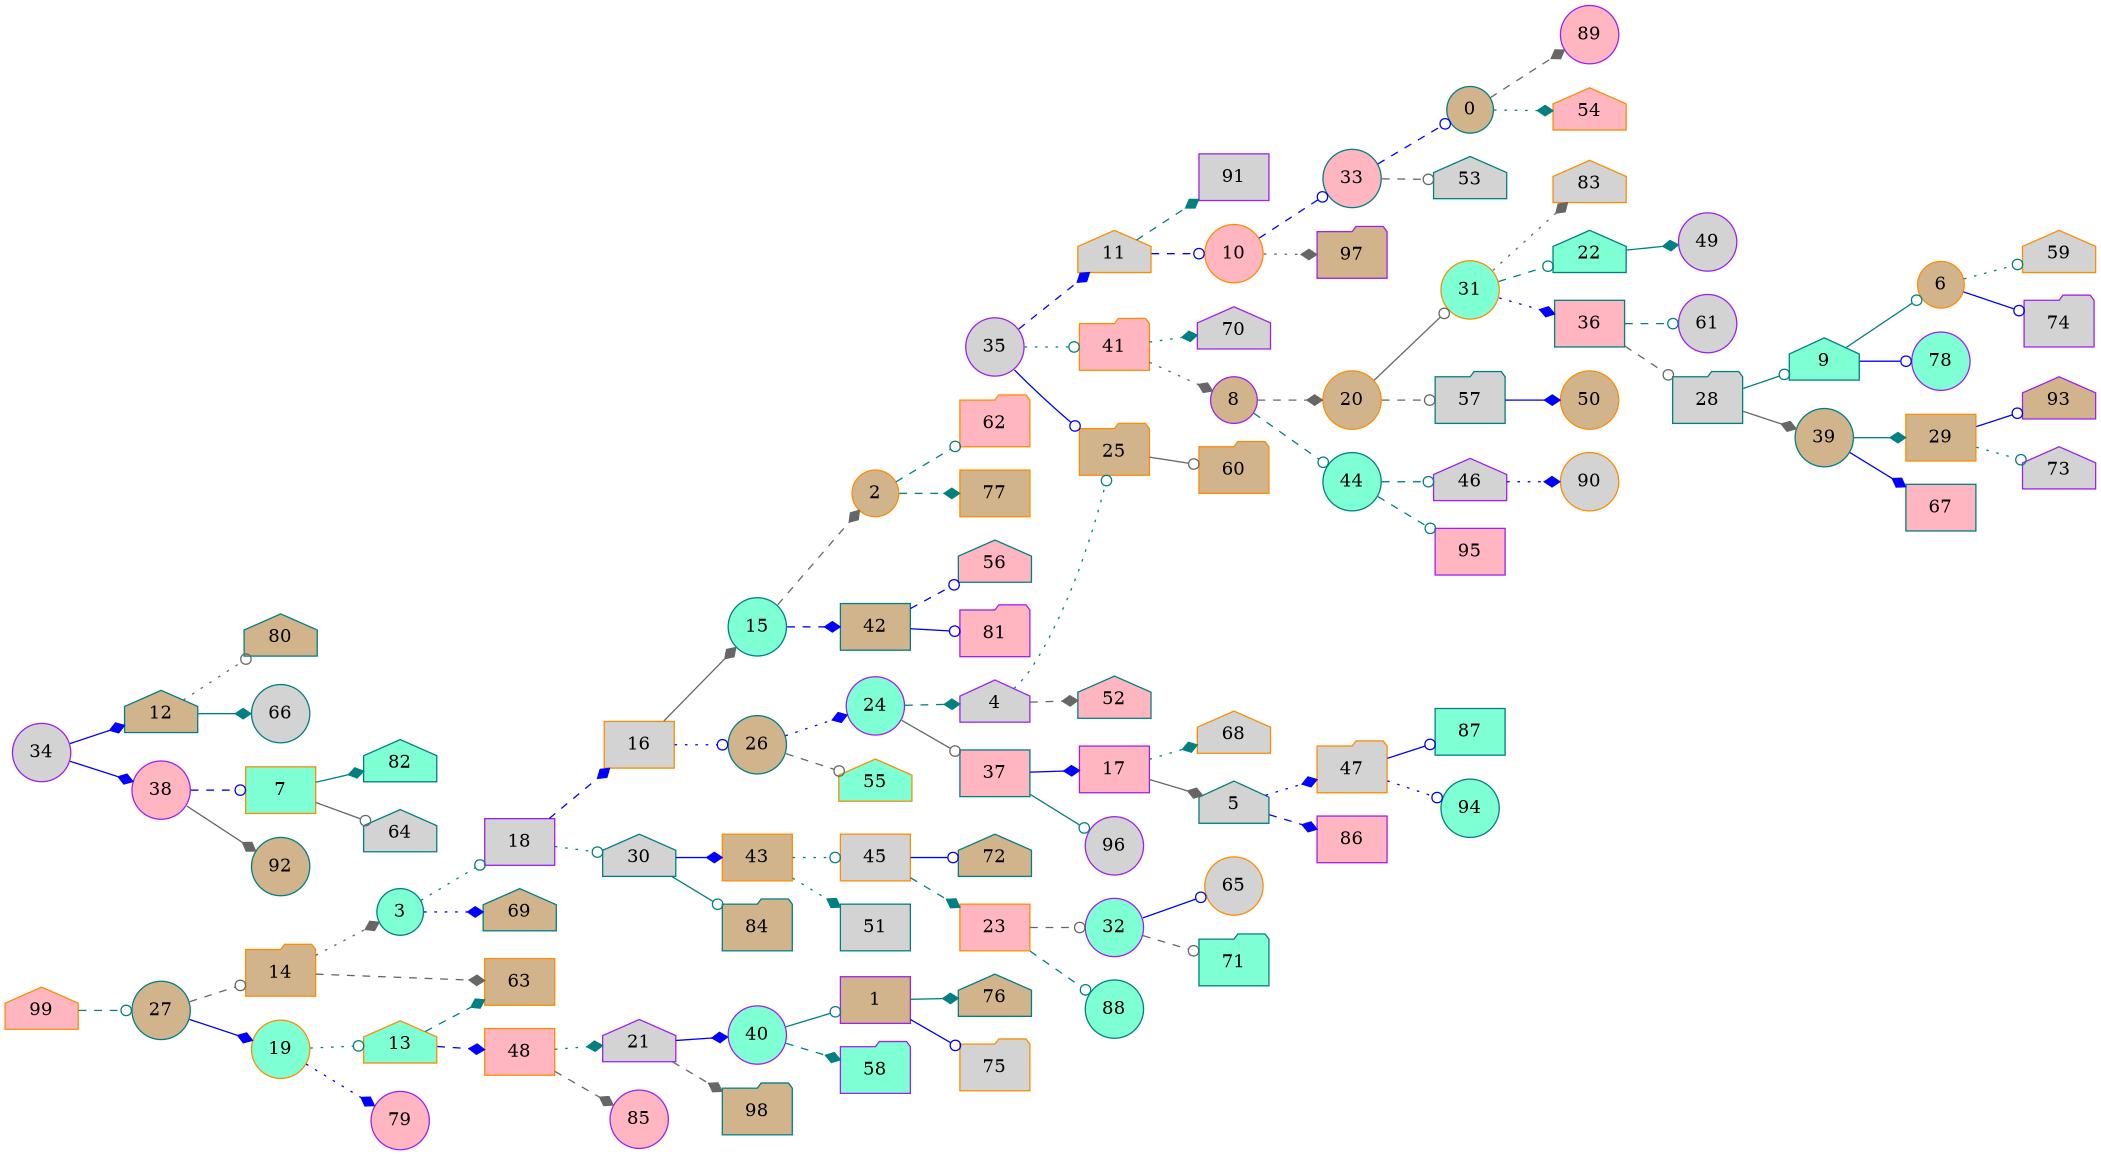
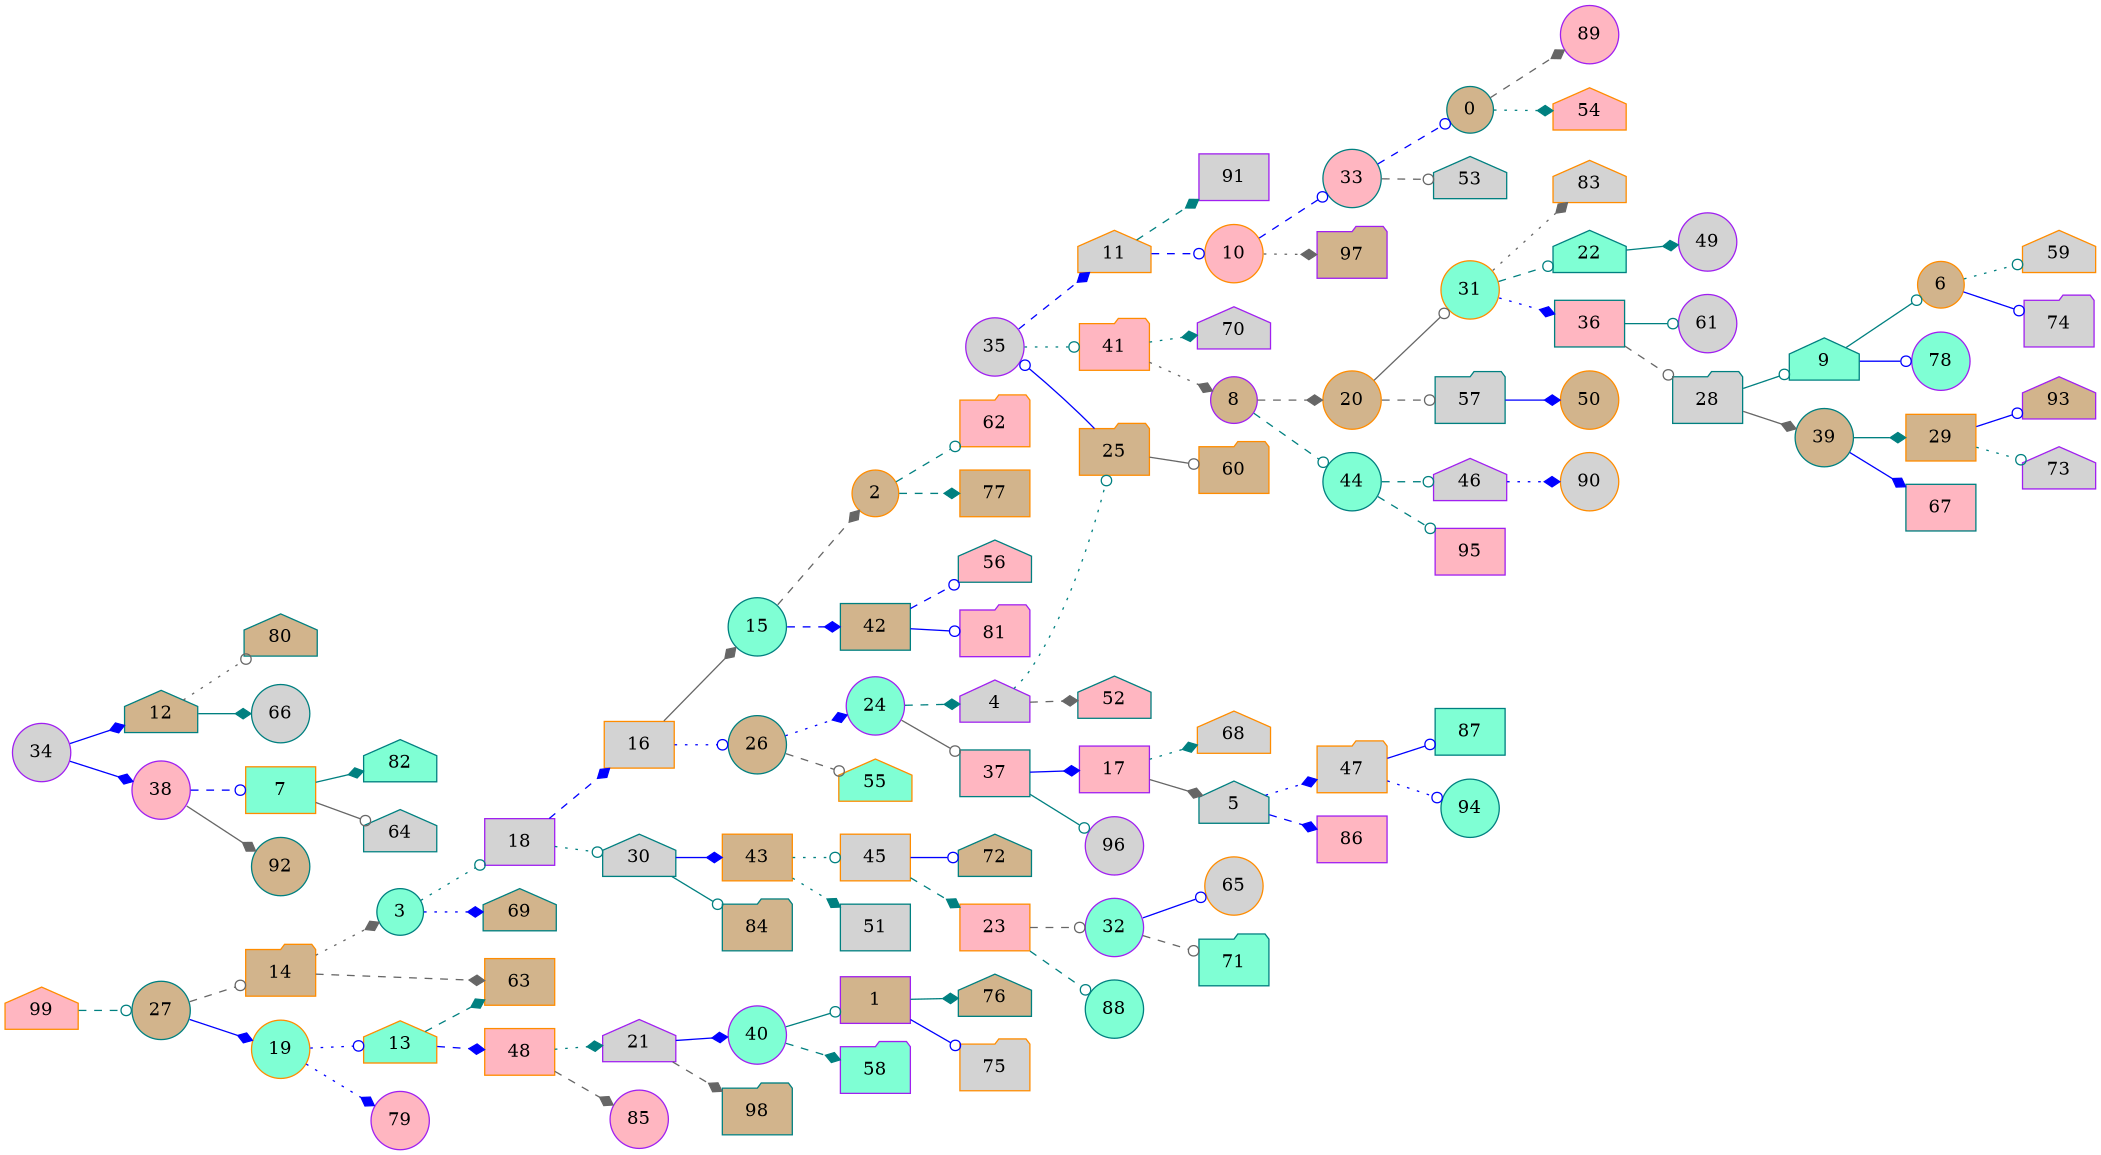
(1646, 324) -> (1646, 324)
(1042, 397) -> (1062, 398)
(332, 1047) -> (332, 1047)
